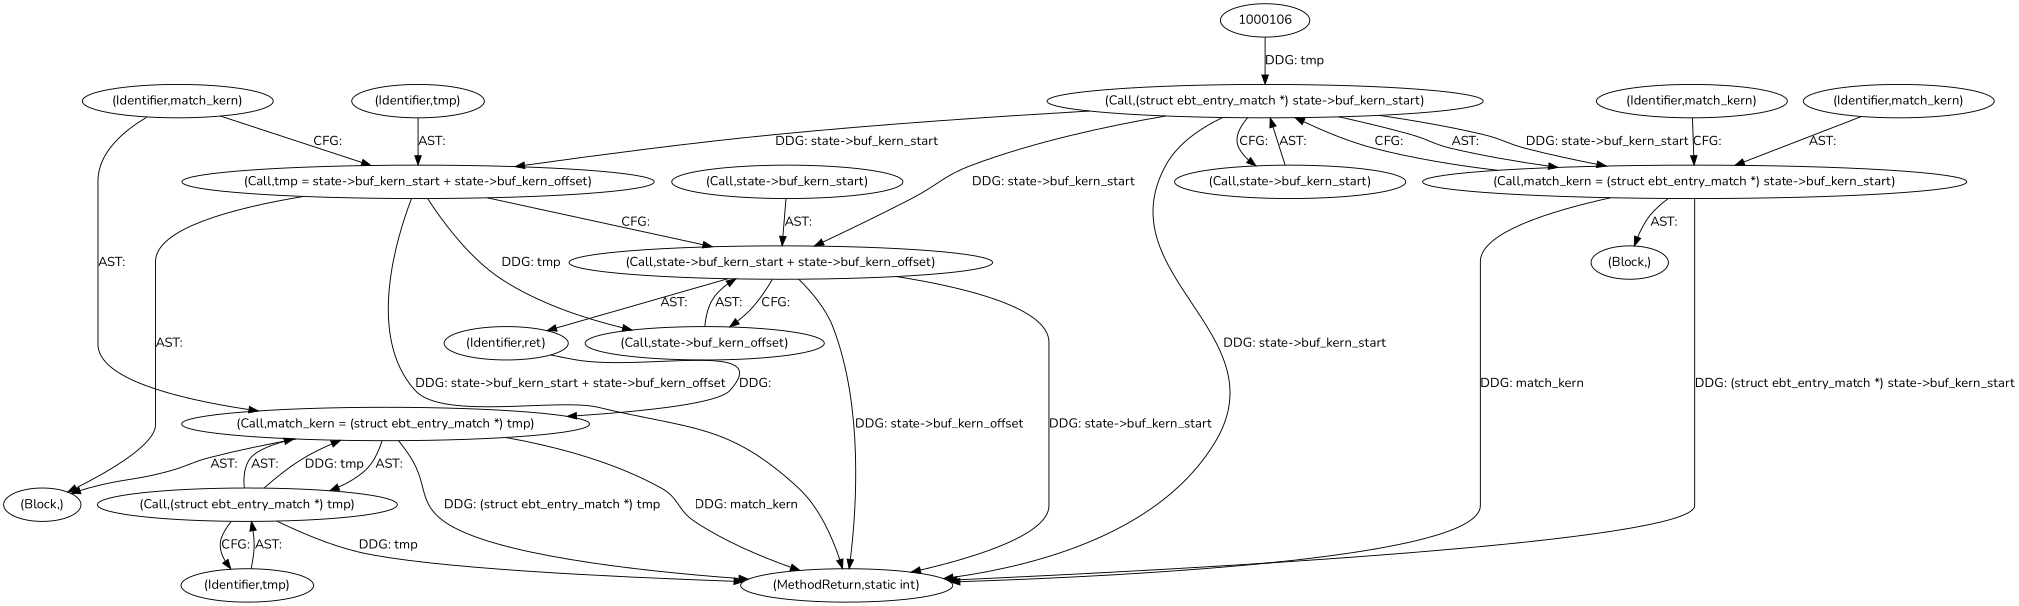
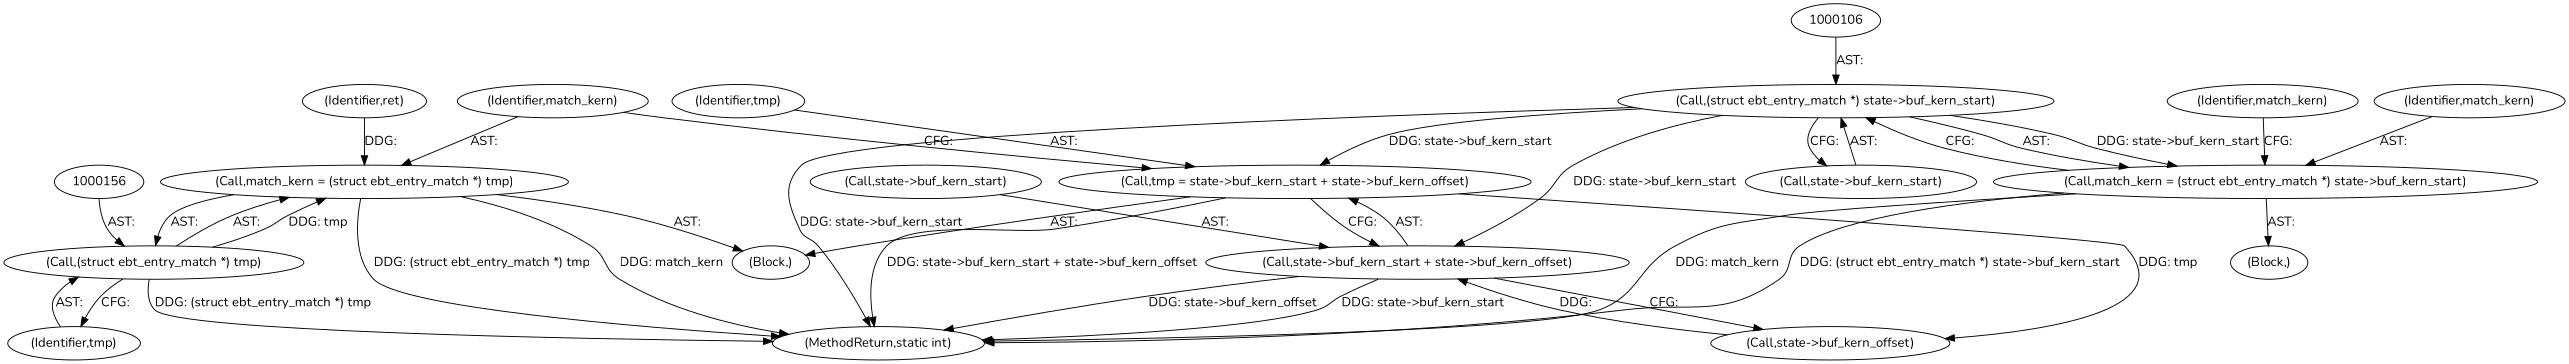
(1295, 61) -> (1852, 61)
none -> (99, 182)
(642, 303) -> (1386, 220)
(731, 303) -> (1578, 303)
(388, 545) -> (263, 303)
